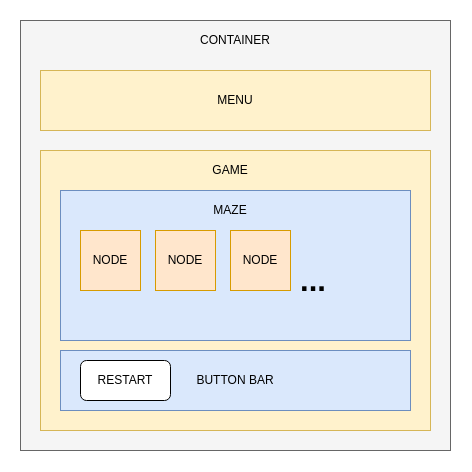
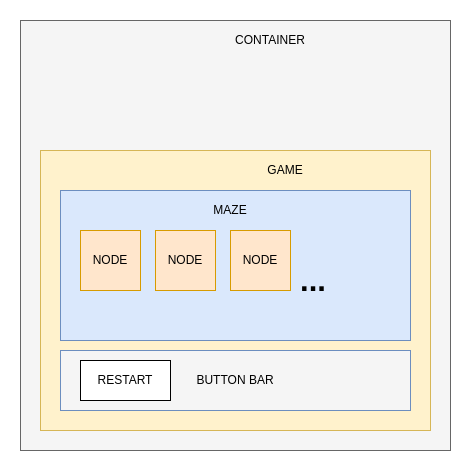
(236, 41) -> (271, 41)
(236, 101) -> none
(231, 171) -> (286, 171)
(126, 381) -> (126, 381)
(236, 381) -> (236, 381)
